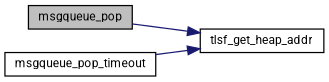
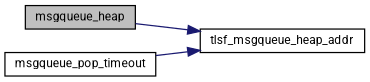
(80, 17) -> (80, 17)
(262, 41) -> (282, 41)
